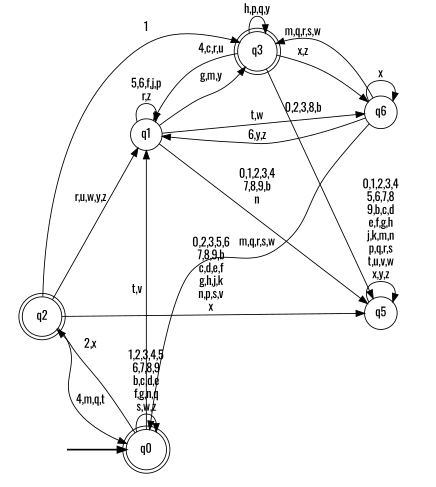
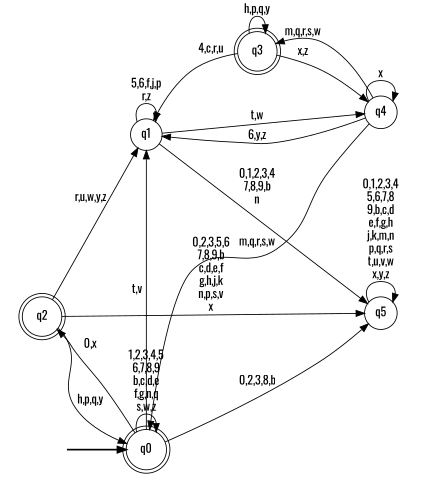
(199, 99) -> none
(381, 112) -> (381, 112)
(82, 117) -> none
(315, 174) -> (267, 392)
(91, 344) -> (91, 344)
(91, 400) -> (91, 400)
